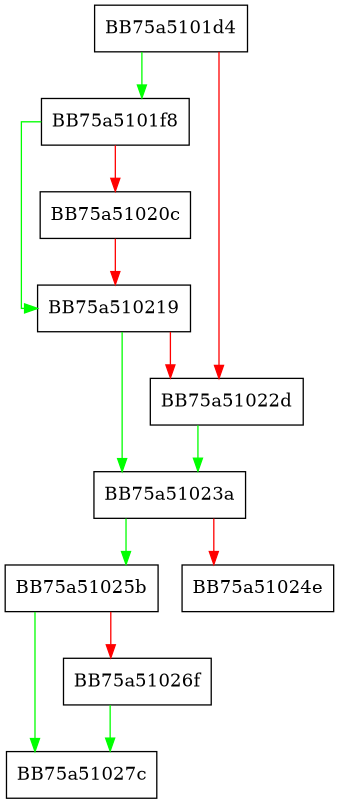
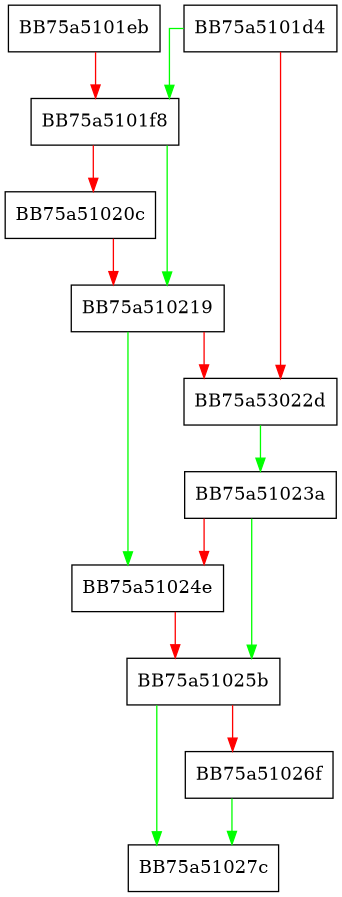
none -> (84, 29)
(122, 395) -> (128, 442)
(227, 402) -> (260, 402)
none -> (175, 628)
